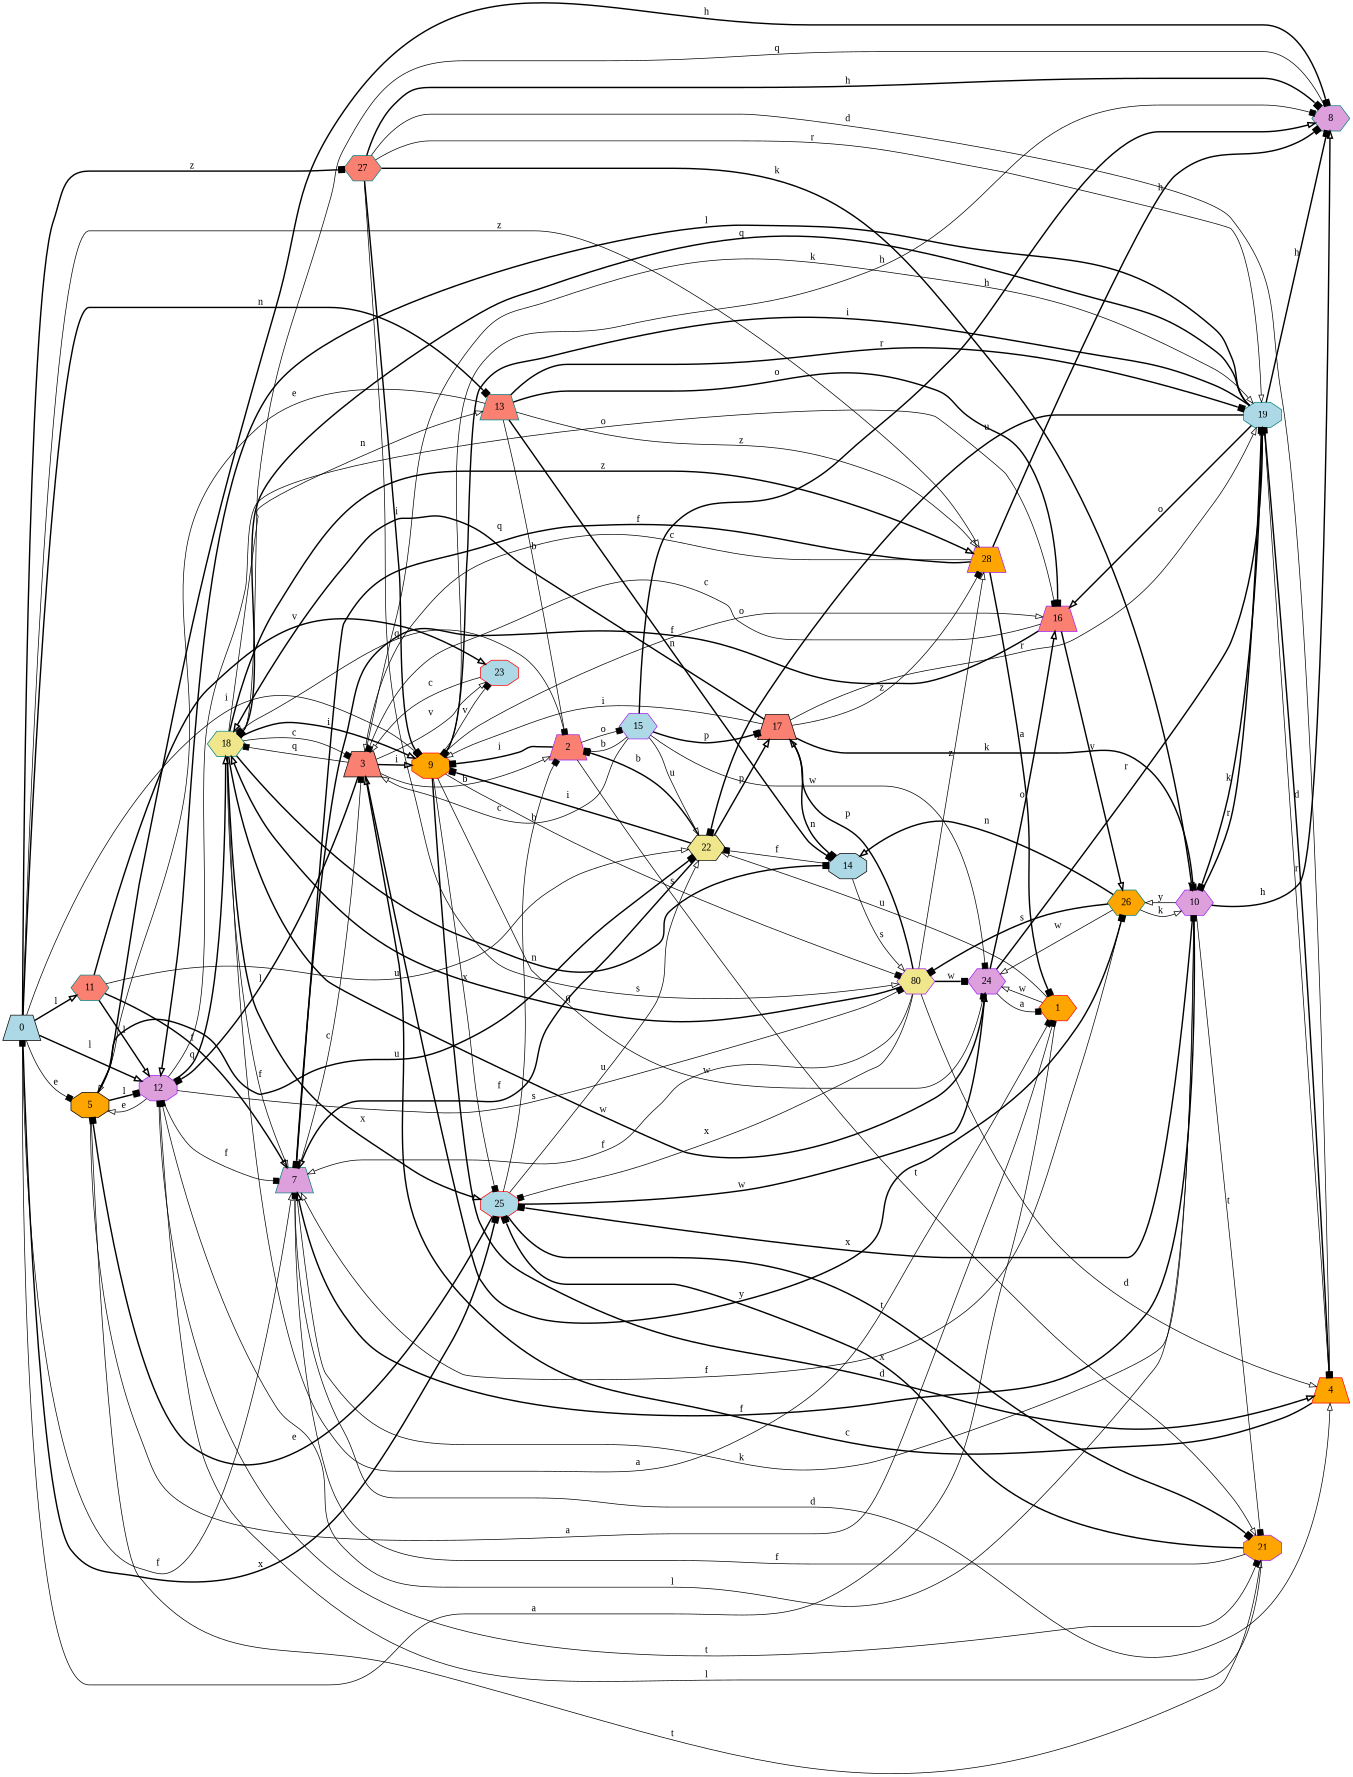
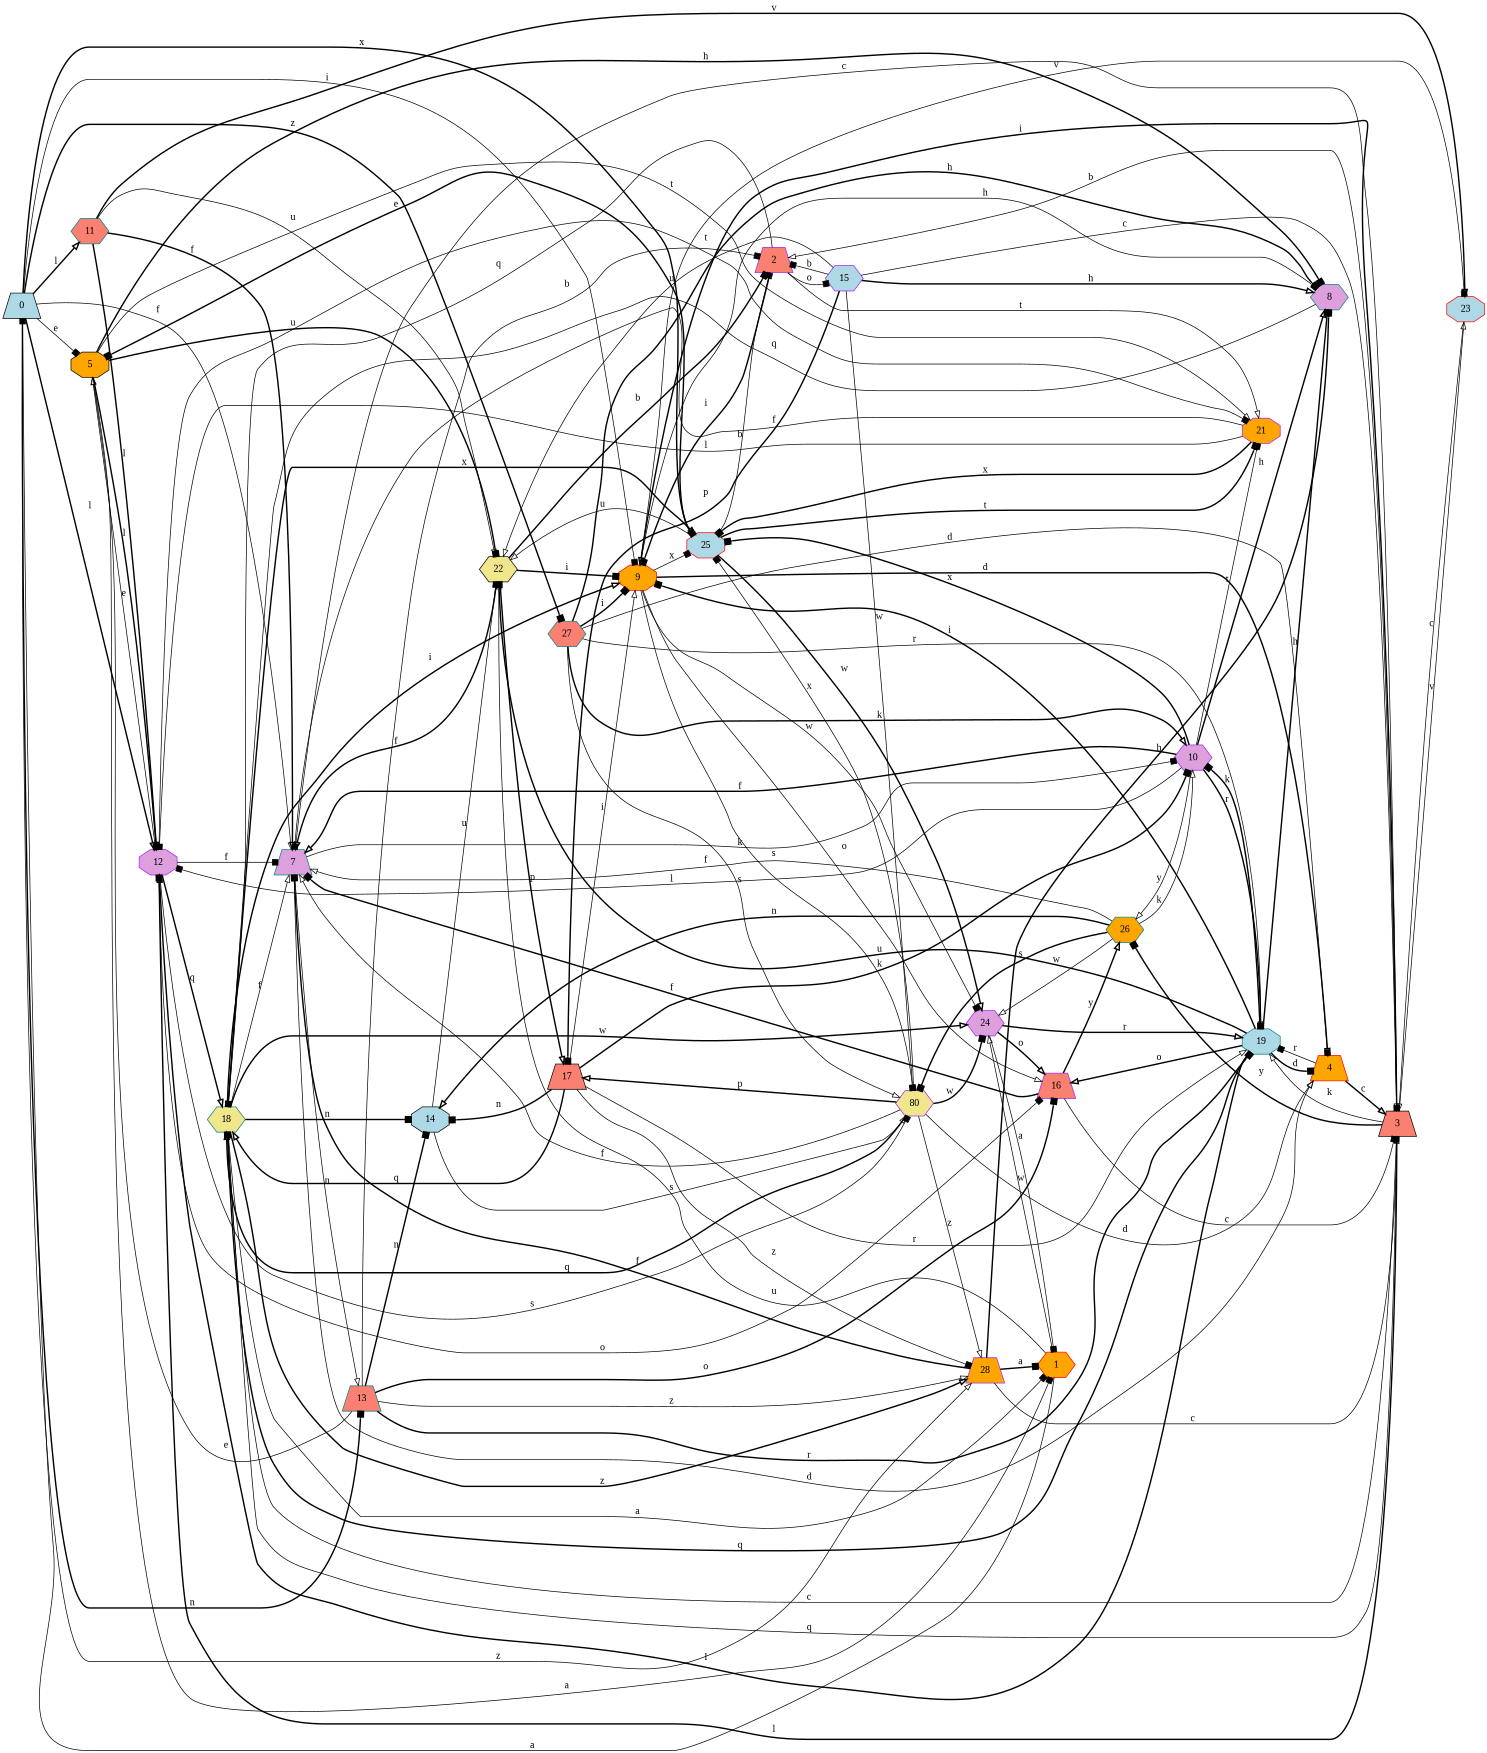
(264, 505) -> (318, 1128)
(871, 786) -> (882, 687)
(777, 850) -> (464, 823)
